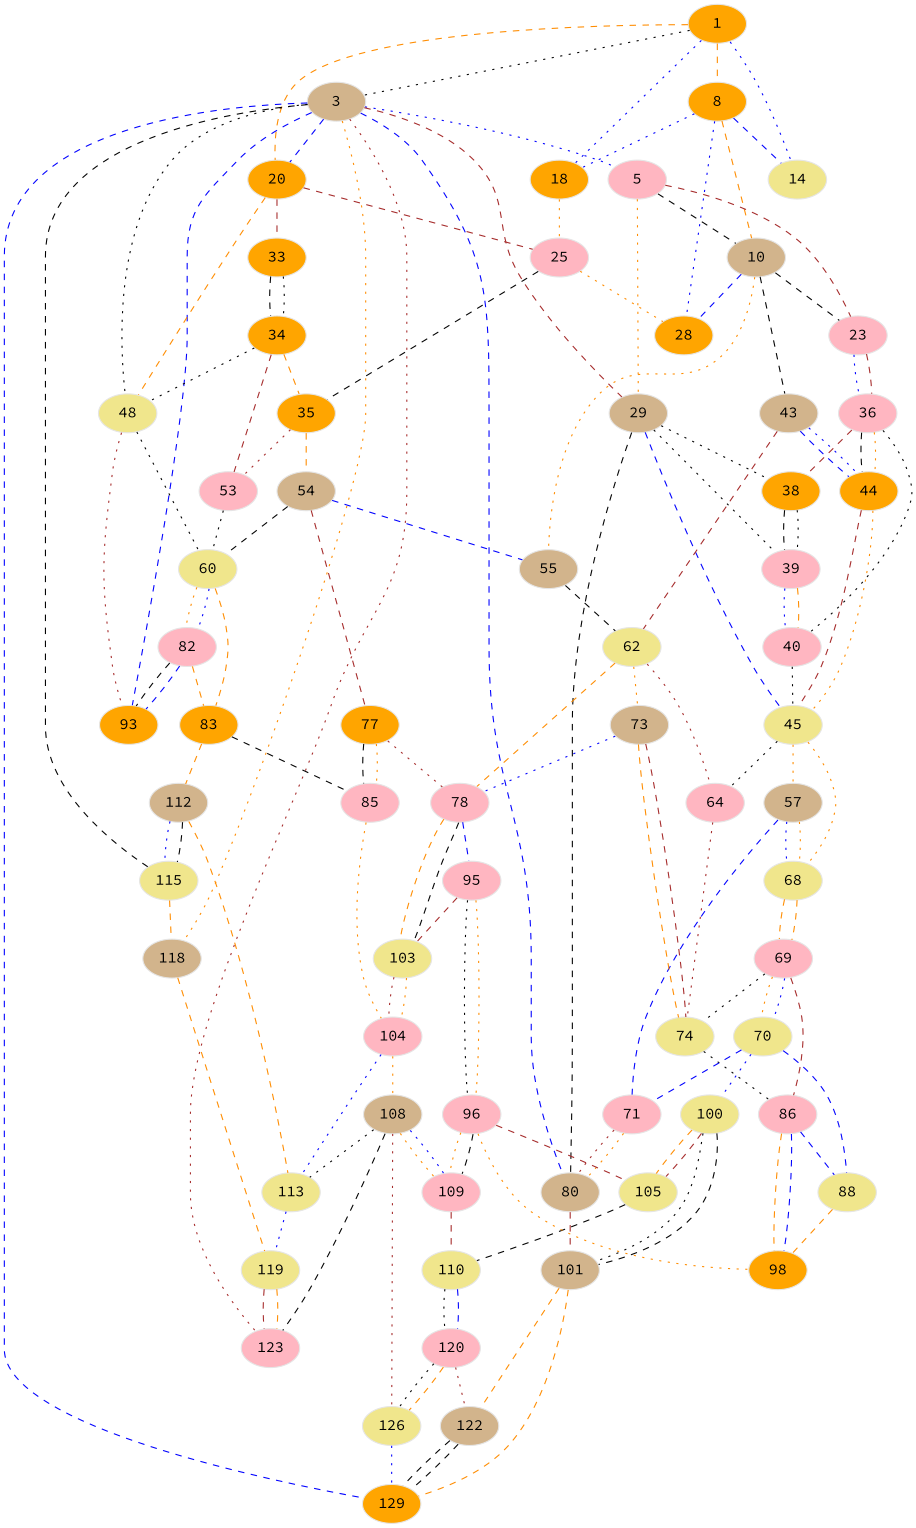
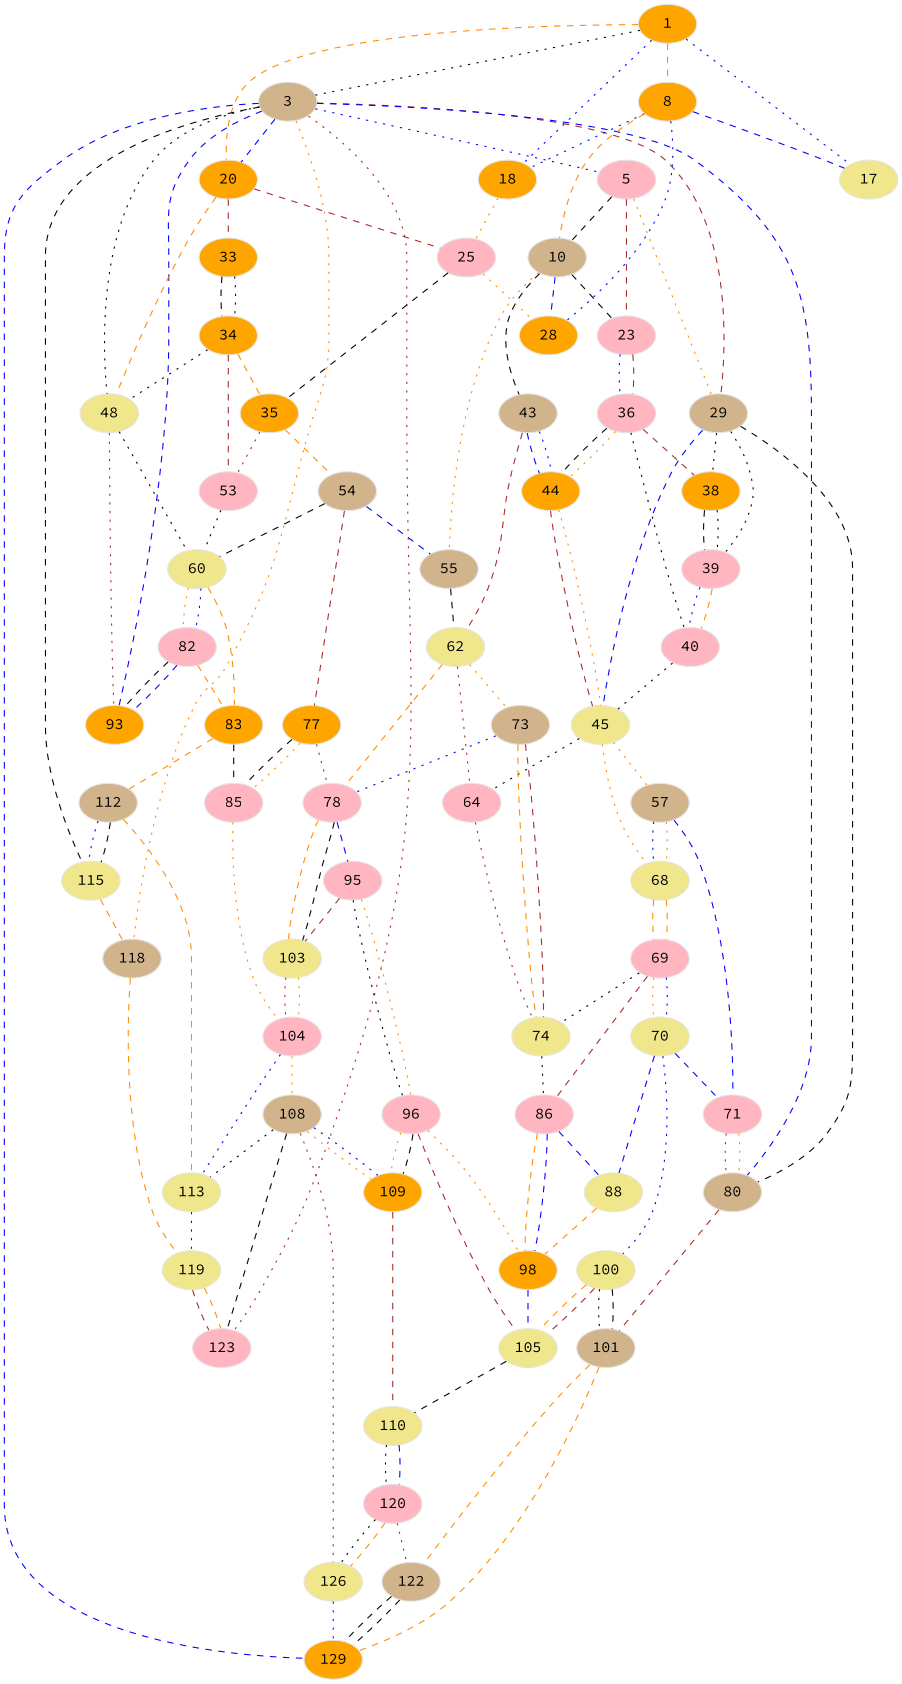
(797, 180) -> (869, 180)
(451, 1192) -> (393, 1192)
none -> (528, 1309)
